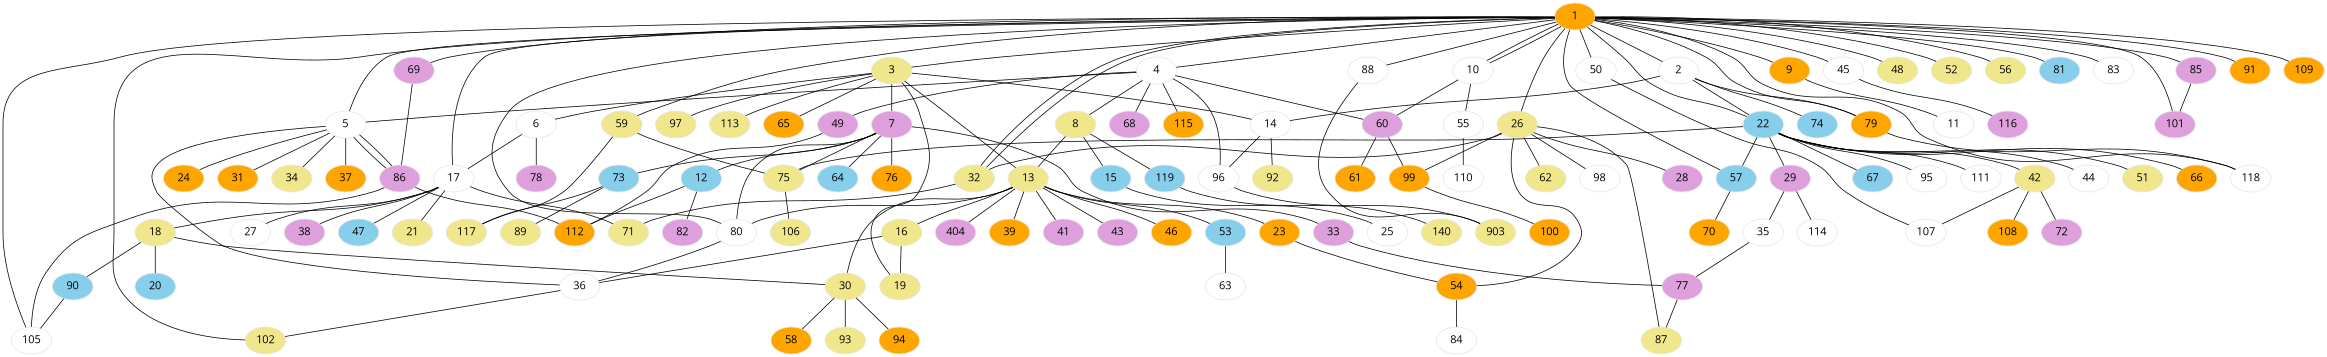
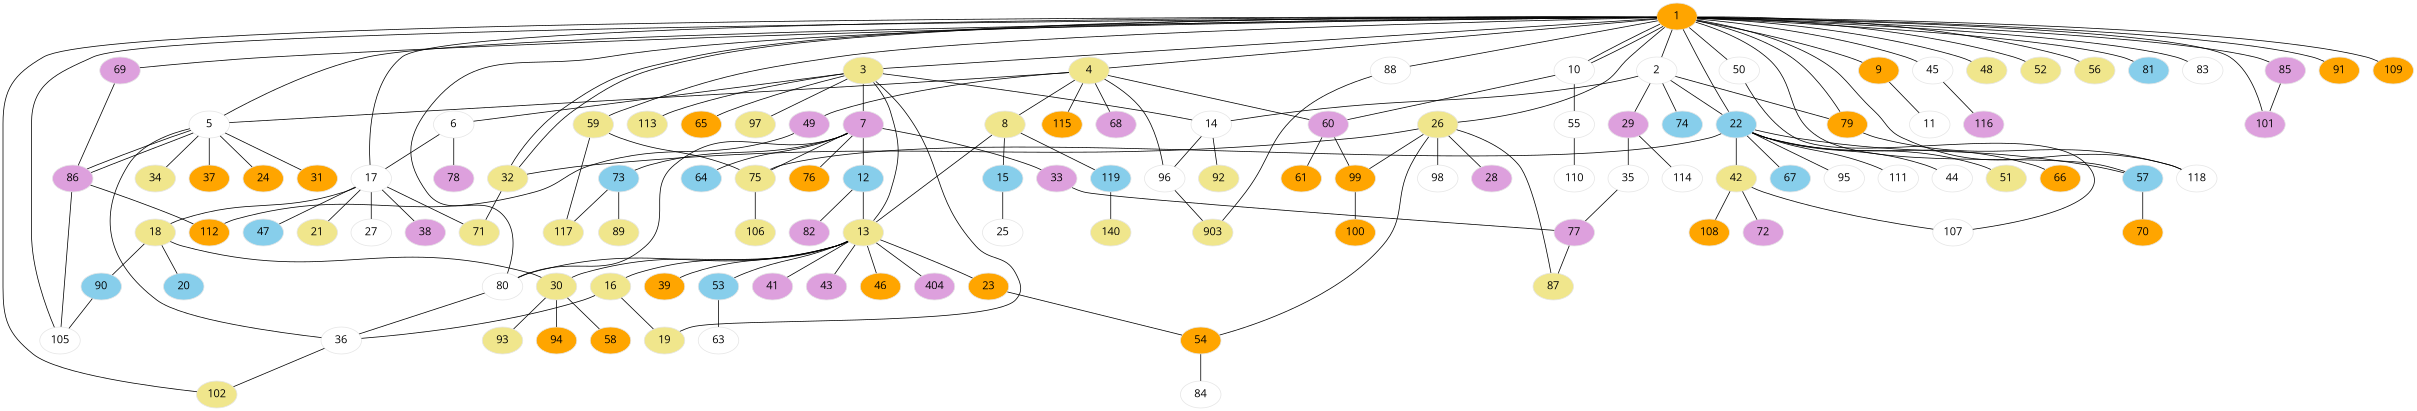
(1156, 70) -> (1089, 70)
(1778, 154) -> (1642, 98)
(1546, 178) -> none
(637, 205) -> (863, 206)
